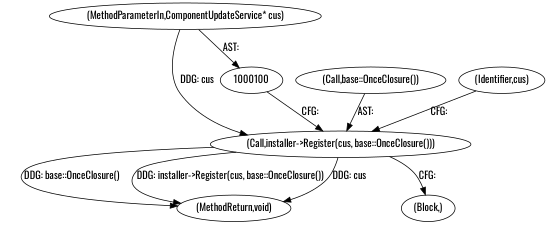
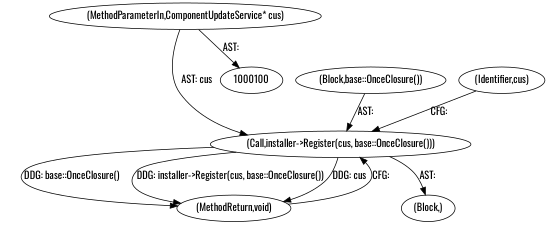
(197, 80) -> (197, 80)
(371, 80) -> (371, 80)
(292, 109) -> (341, 195)
(429, 176) -> (429, 176)
